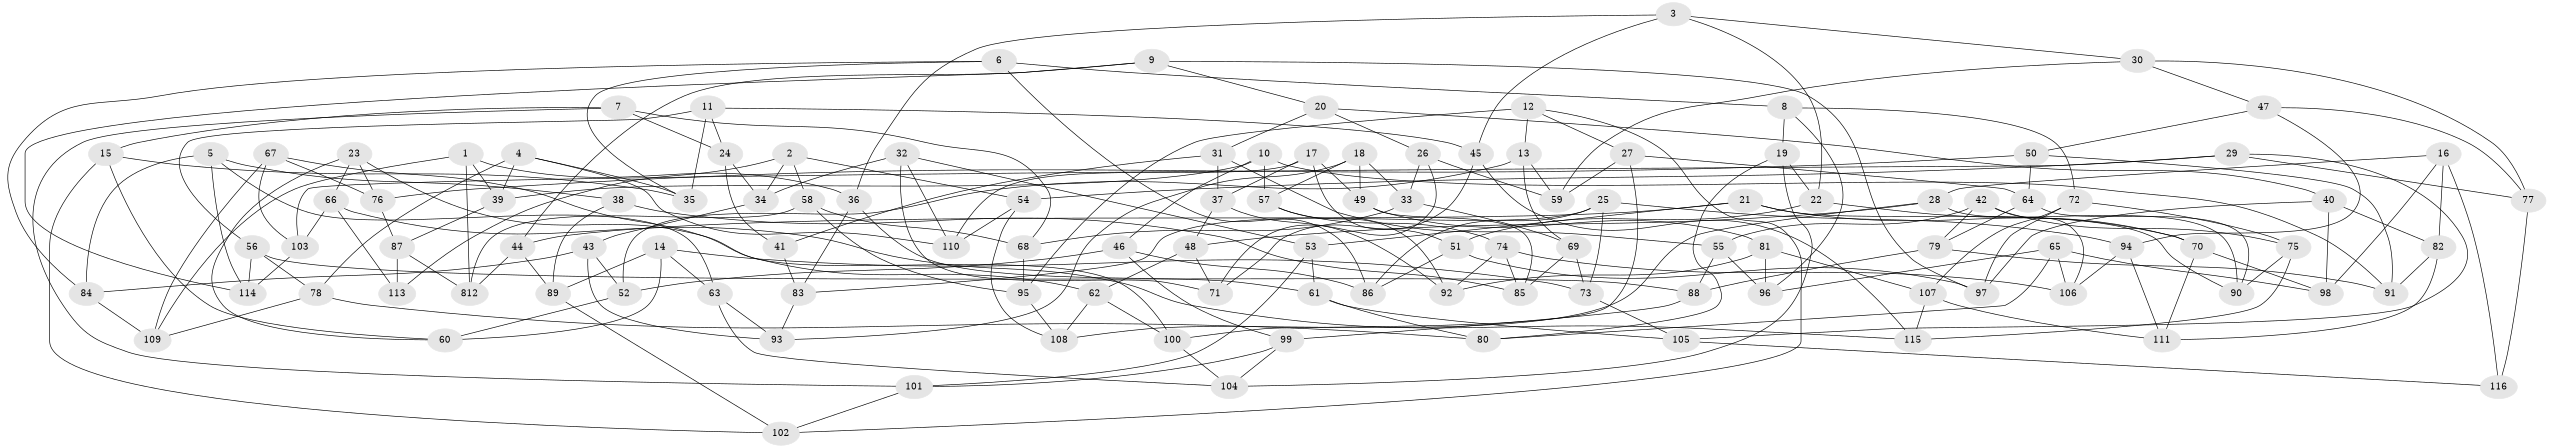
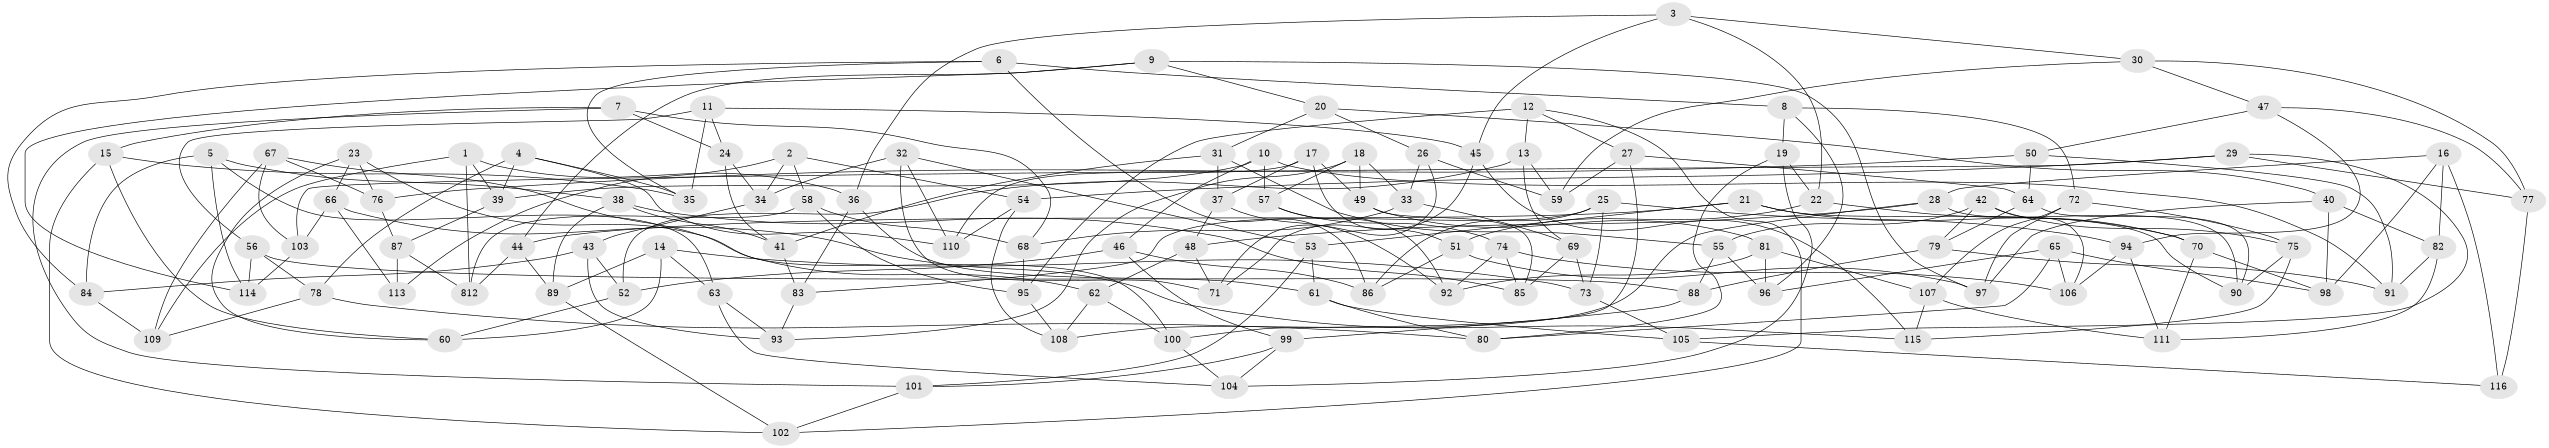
none -> (699, 224)
